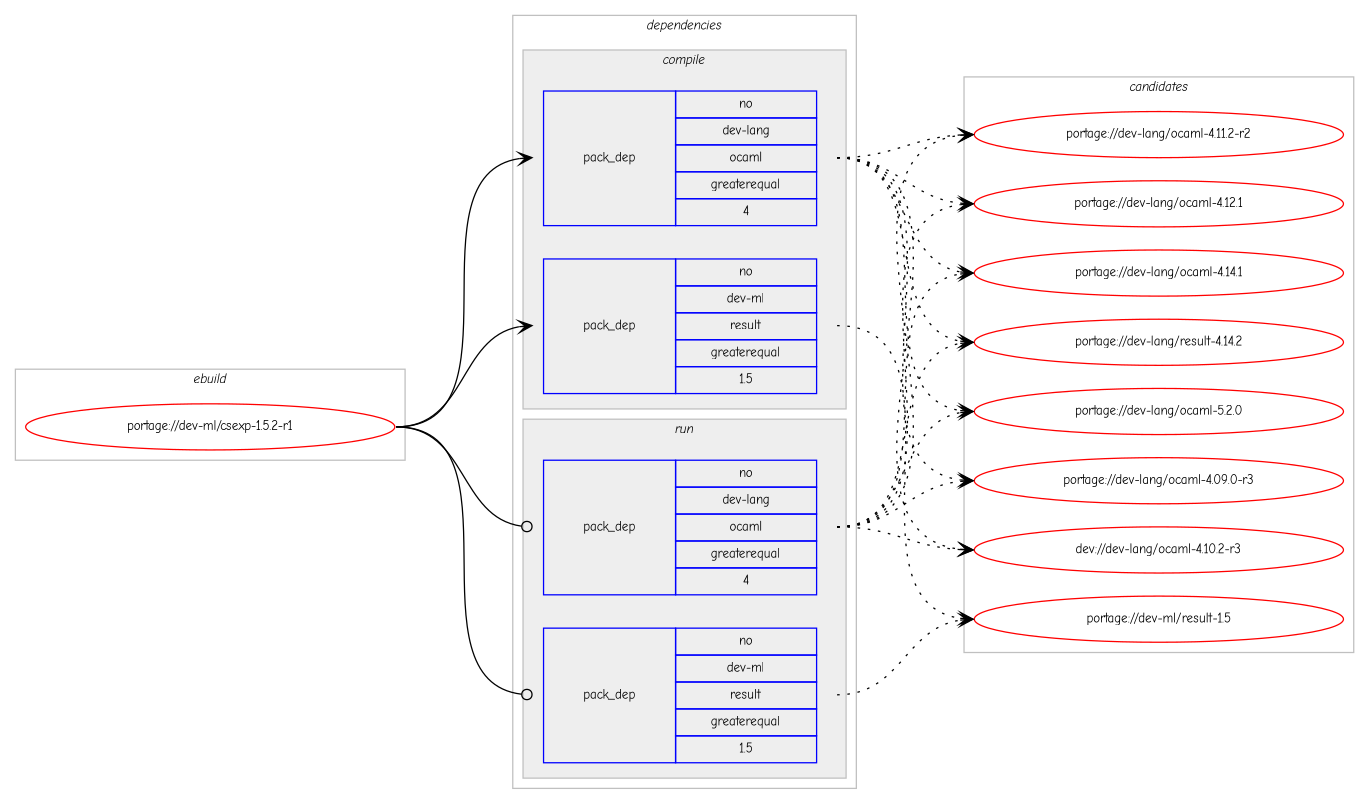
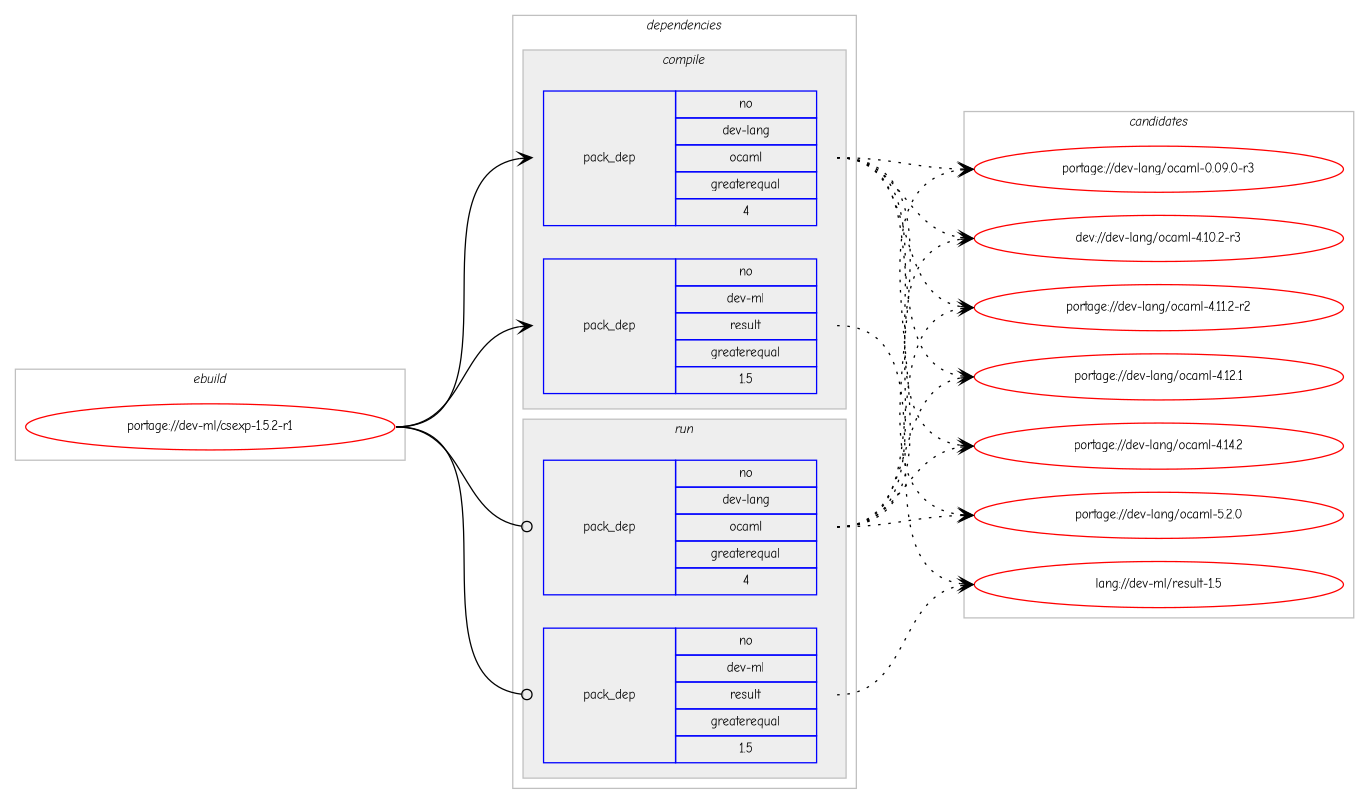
(1159, 273) -> none
(1159, 342) -> (1159, 446)
(1159, 481) -> (1159, 169)
(1159, 619) -> (1159, 585)
